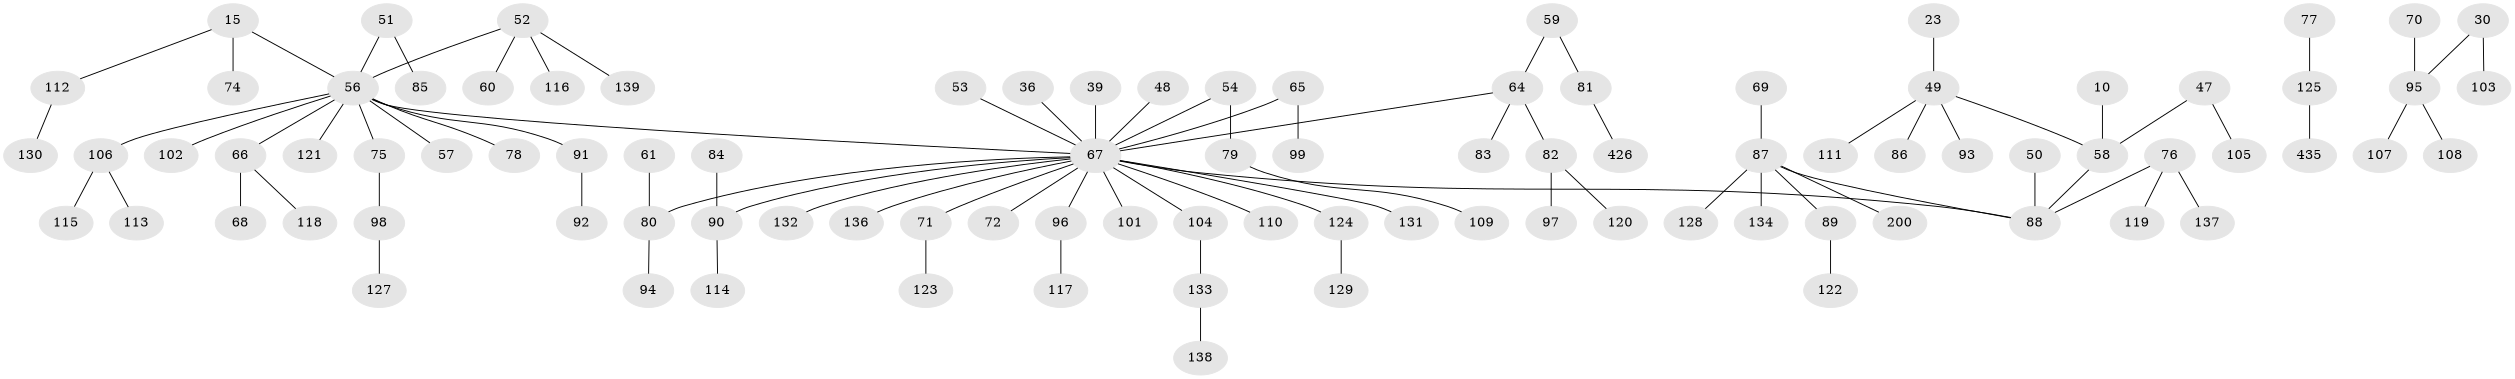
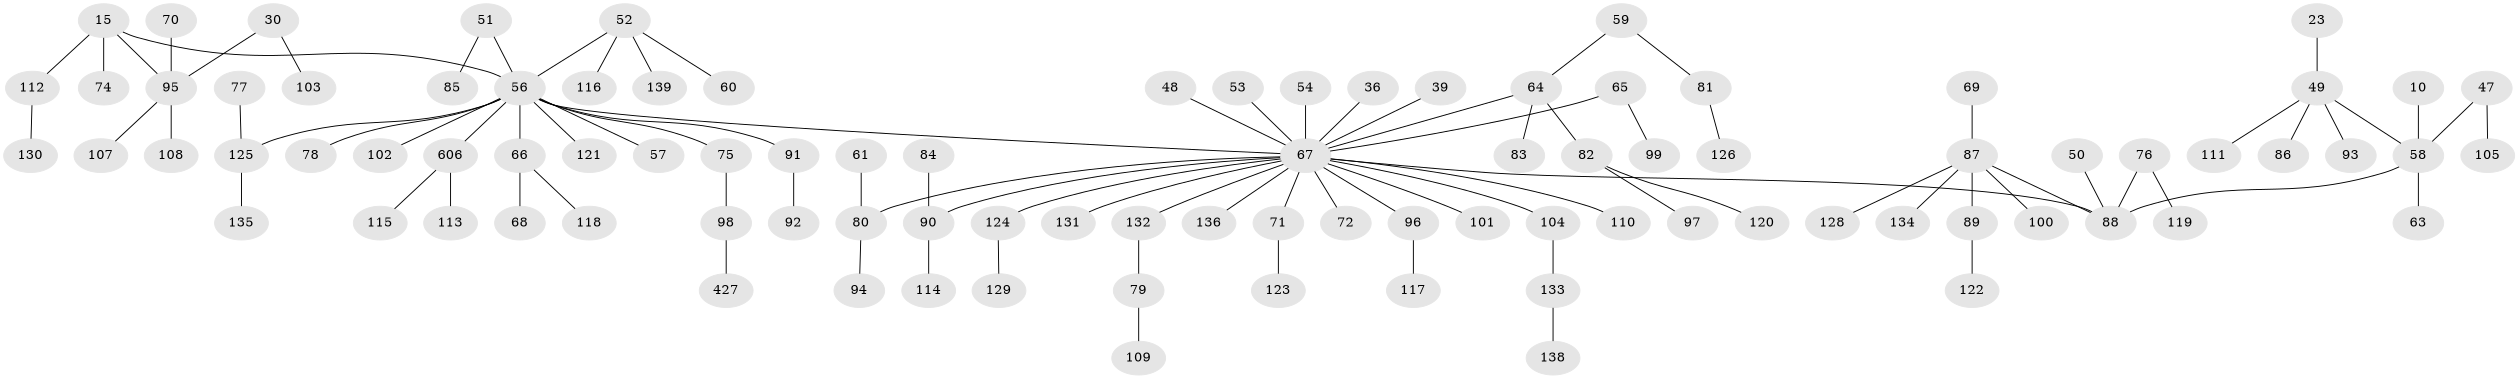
none -> (137, 54)
none -> (381, 122)
(1231, 124) -> (1139, 257)
(101, 156) -> (451, 156)
(1621, 156) -> (1724, 156)
(2310, 156) -> (242, 223)
(1900, 223) -> (2042, 223)
(2207, 223) -> none
none -> (2418, 223)
(379, 291) -> (726, 291)
